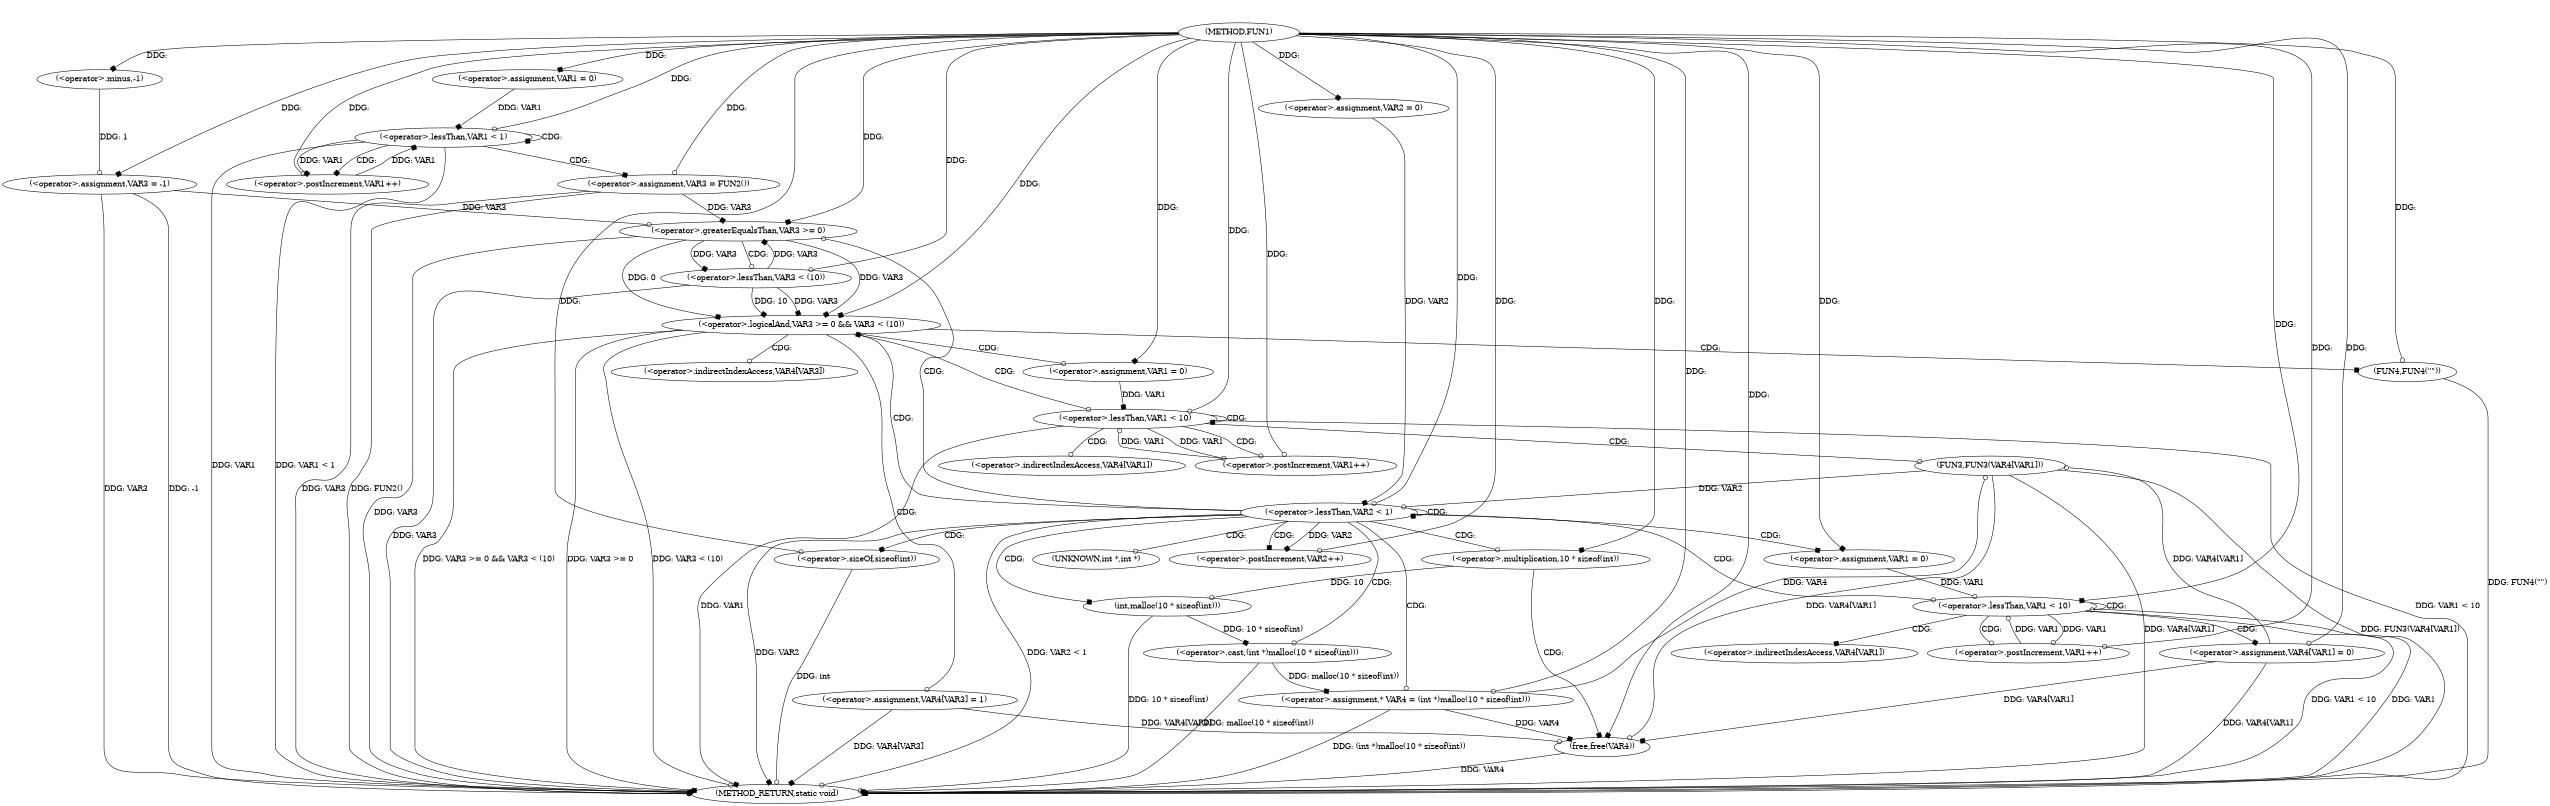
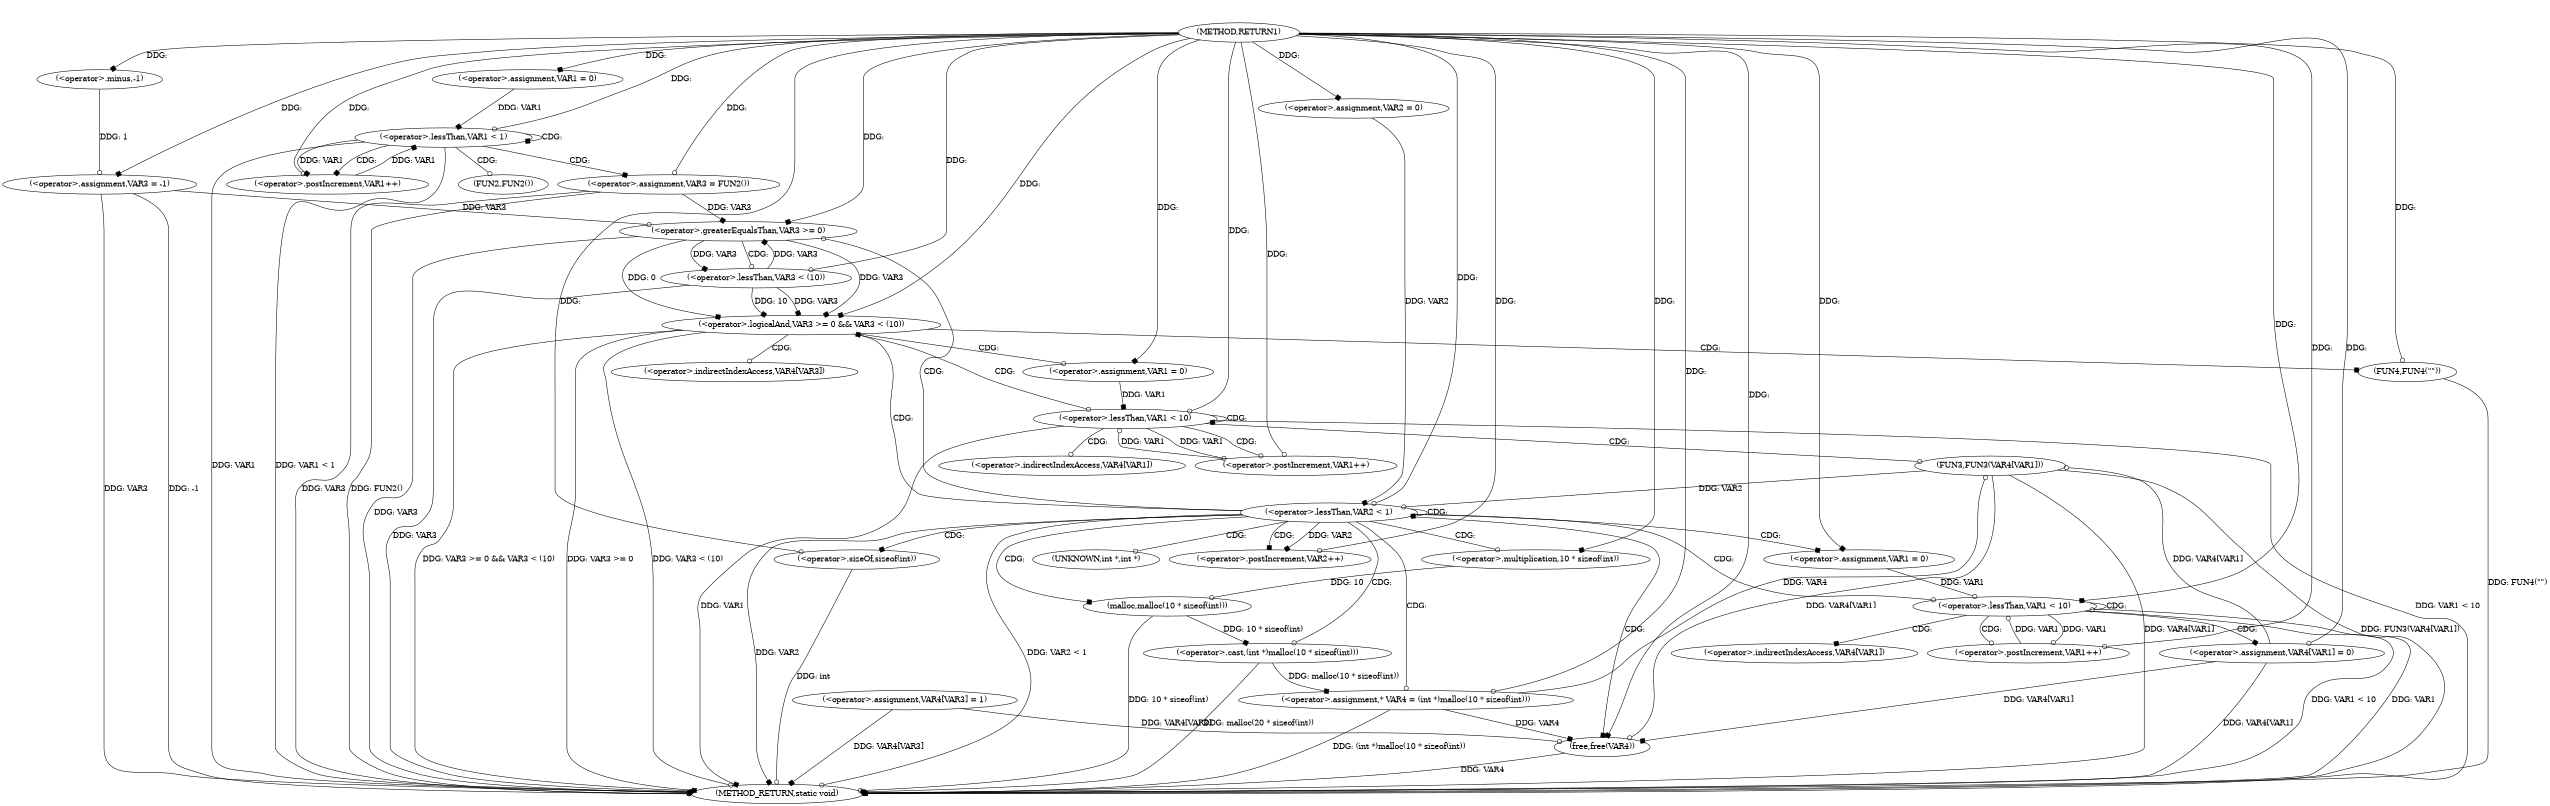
(1239, 32) -> (1239, 32)
none -> (503, 184)
(897, 521) -> none
(1167, 606) -> (1167, 606)
(1543, 661) -> (1630, 540)
(1259, 724) -> (1259, 724)
